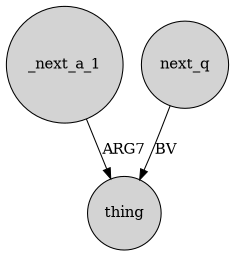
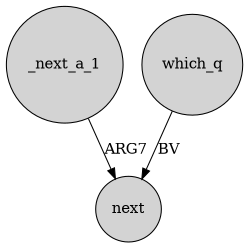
(185, 65) -> (192, 65)
(124, 213) -> (129, 209)
